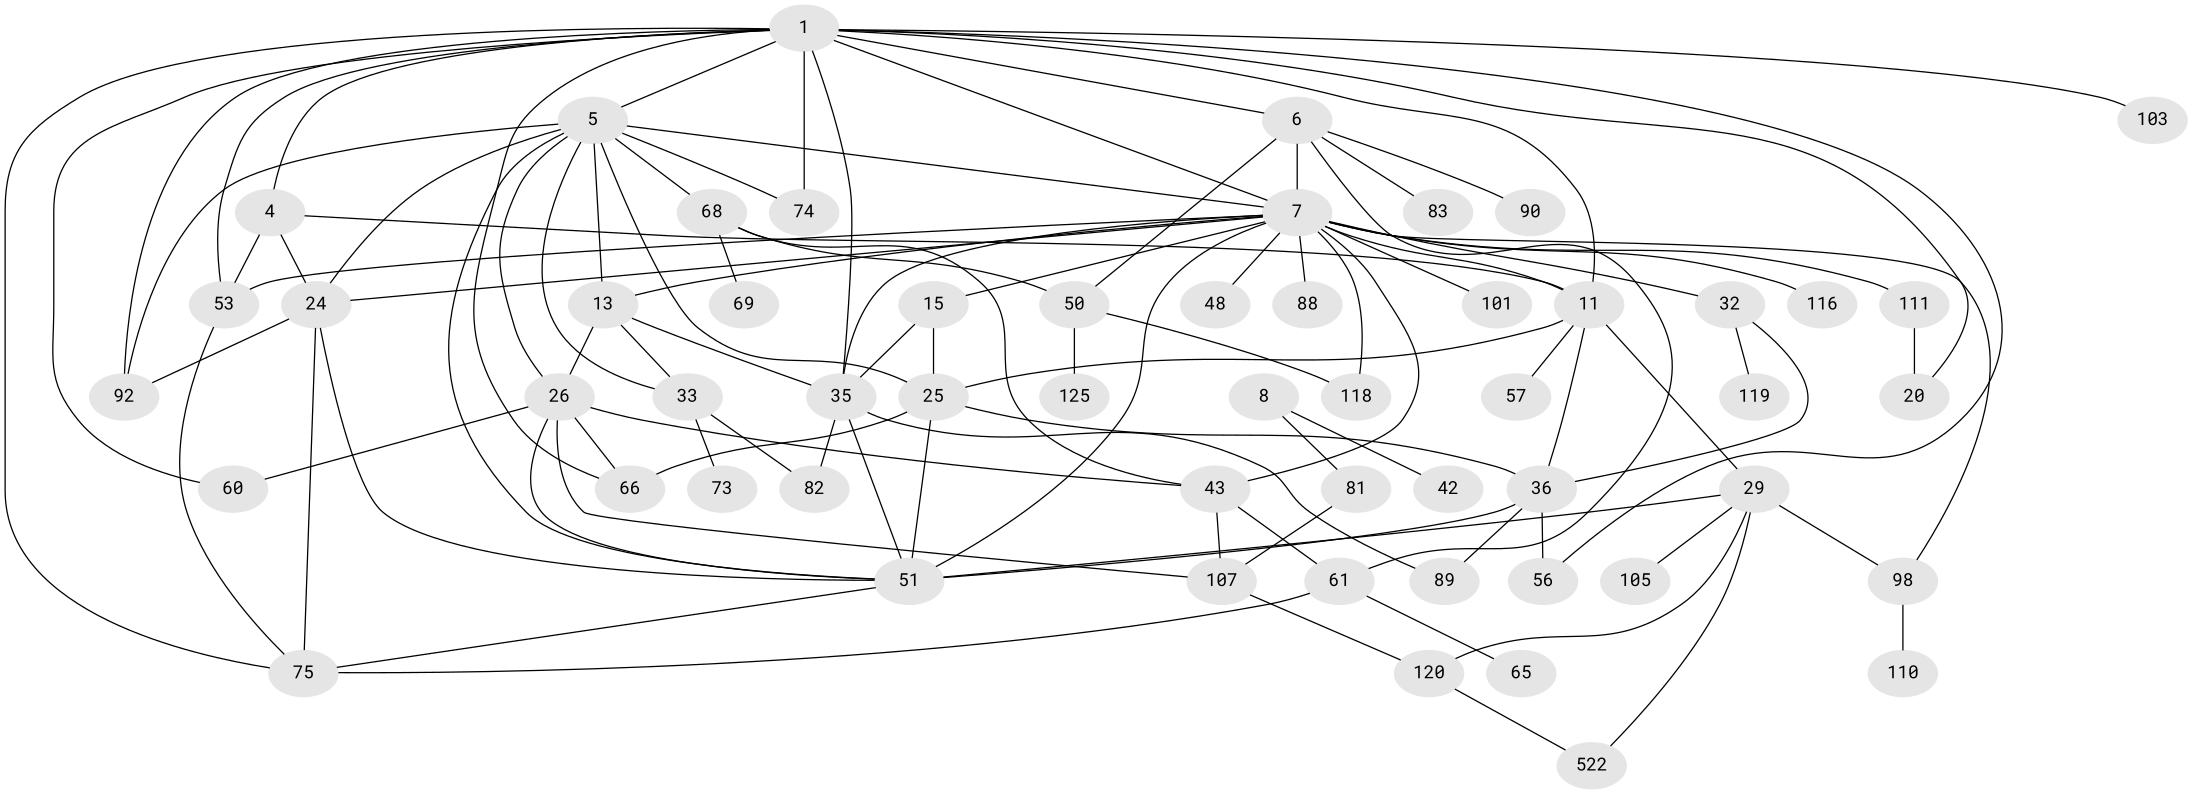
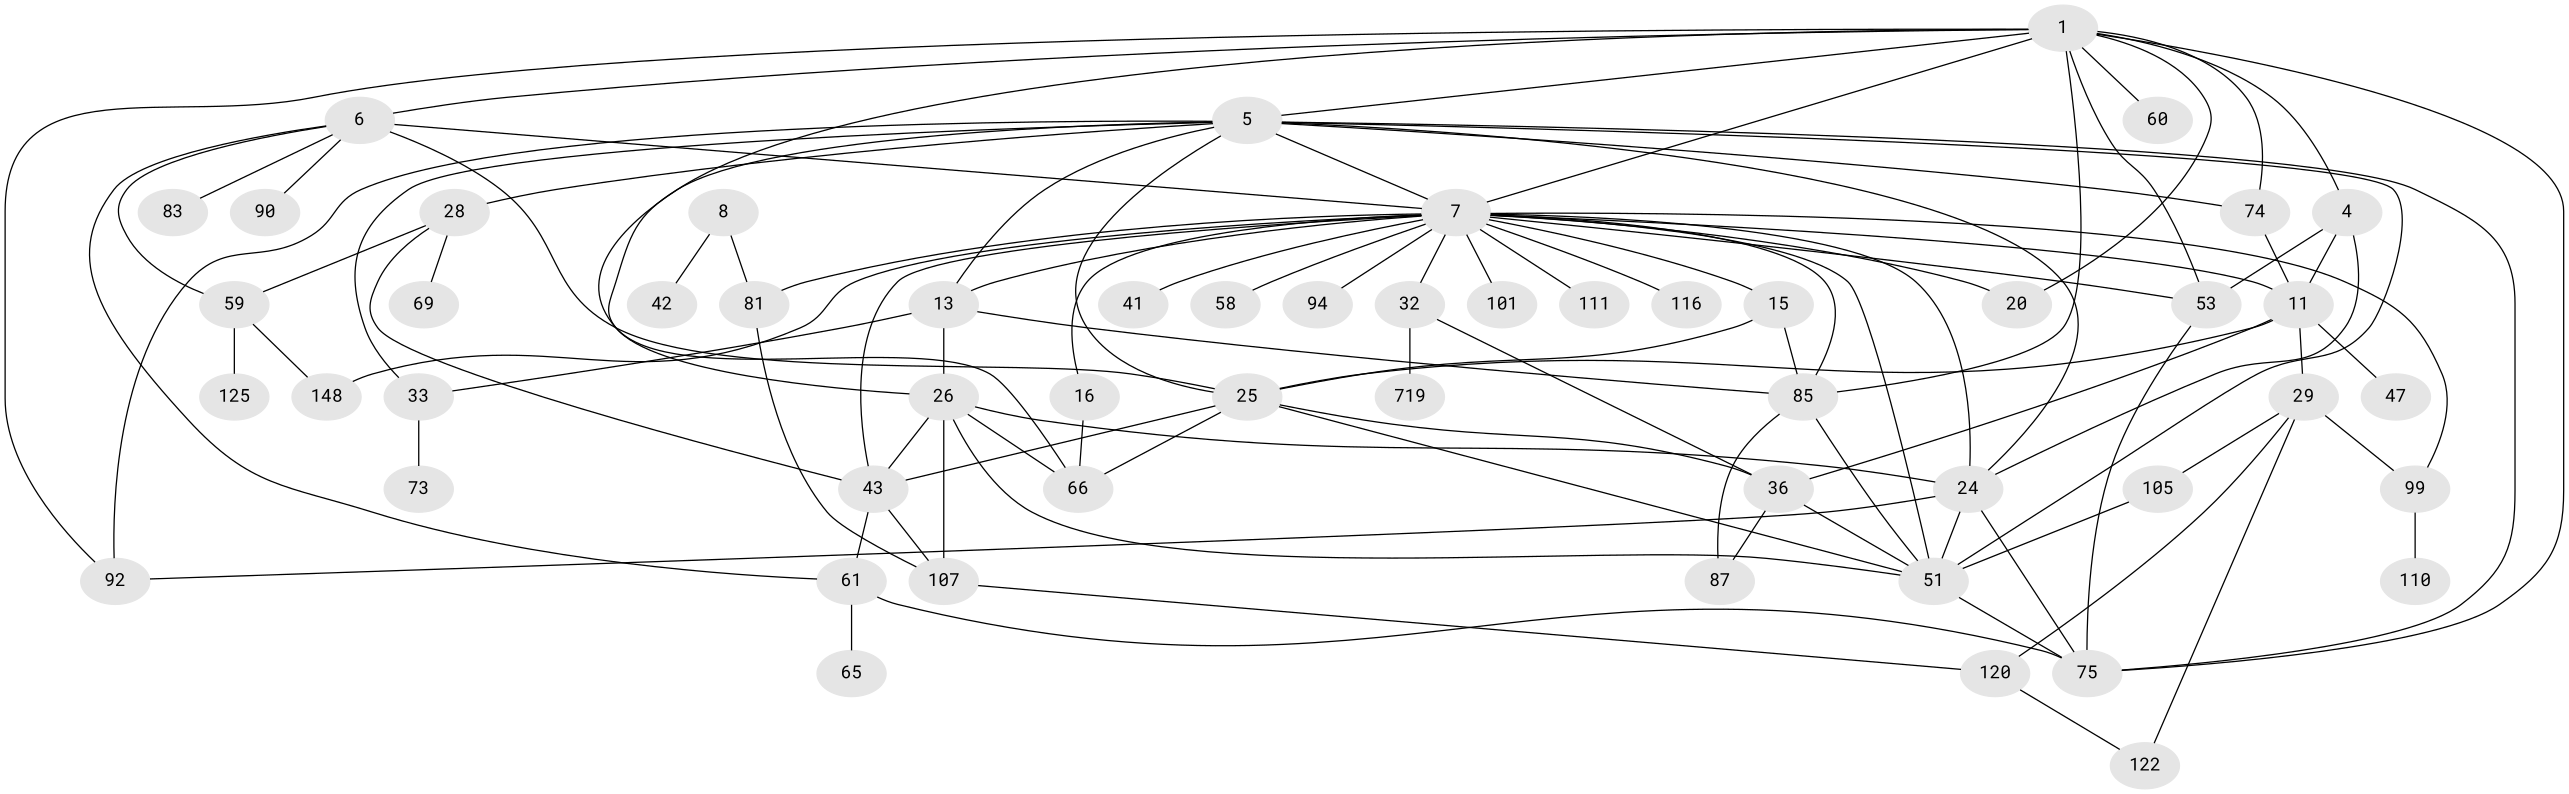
(1268, 80) -> (2273, 251)
(2153, 120) -> none
none -> (2410, 188)
(712, 213) -> (455, 213)
none -> (1099, 233)
(1074, 305) -> (234, 305)
(1215, 305) -> (1133, 305)
(1307, 305) -> (1225, 305)
none -> (1318, 305)
none -> (588, 308)
(1914, 351) -> (1742, 239)
(841, 397) -> (1803, 397)
none -> (1085, 397)
(1356, 397) -> (327, 397)
(1516, 397) -> (2396, 397)
(1754, 397) -> (1410, 397)
(397, 443) -> (1479, 448)
none -> (1061, 443)
(814, 489) -> none
(1488, 523) -> (2046, 535)
(1444, 581) -> (1720, 581)
(1543, 581) -> none
(1903, 581) -> (2415, 489)
(1592, 766) -> (2145, 766)
